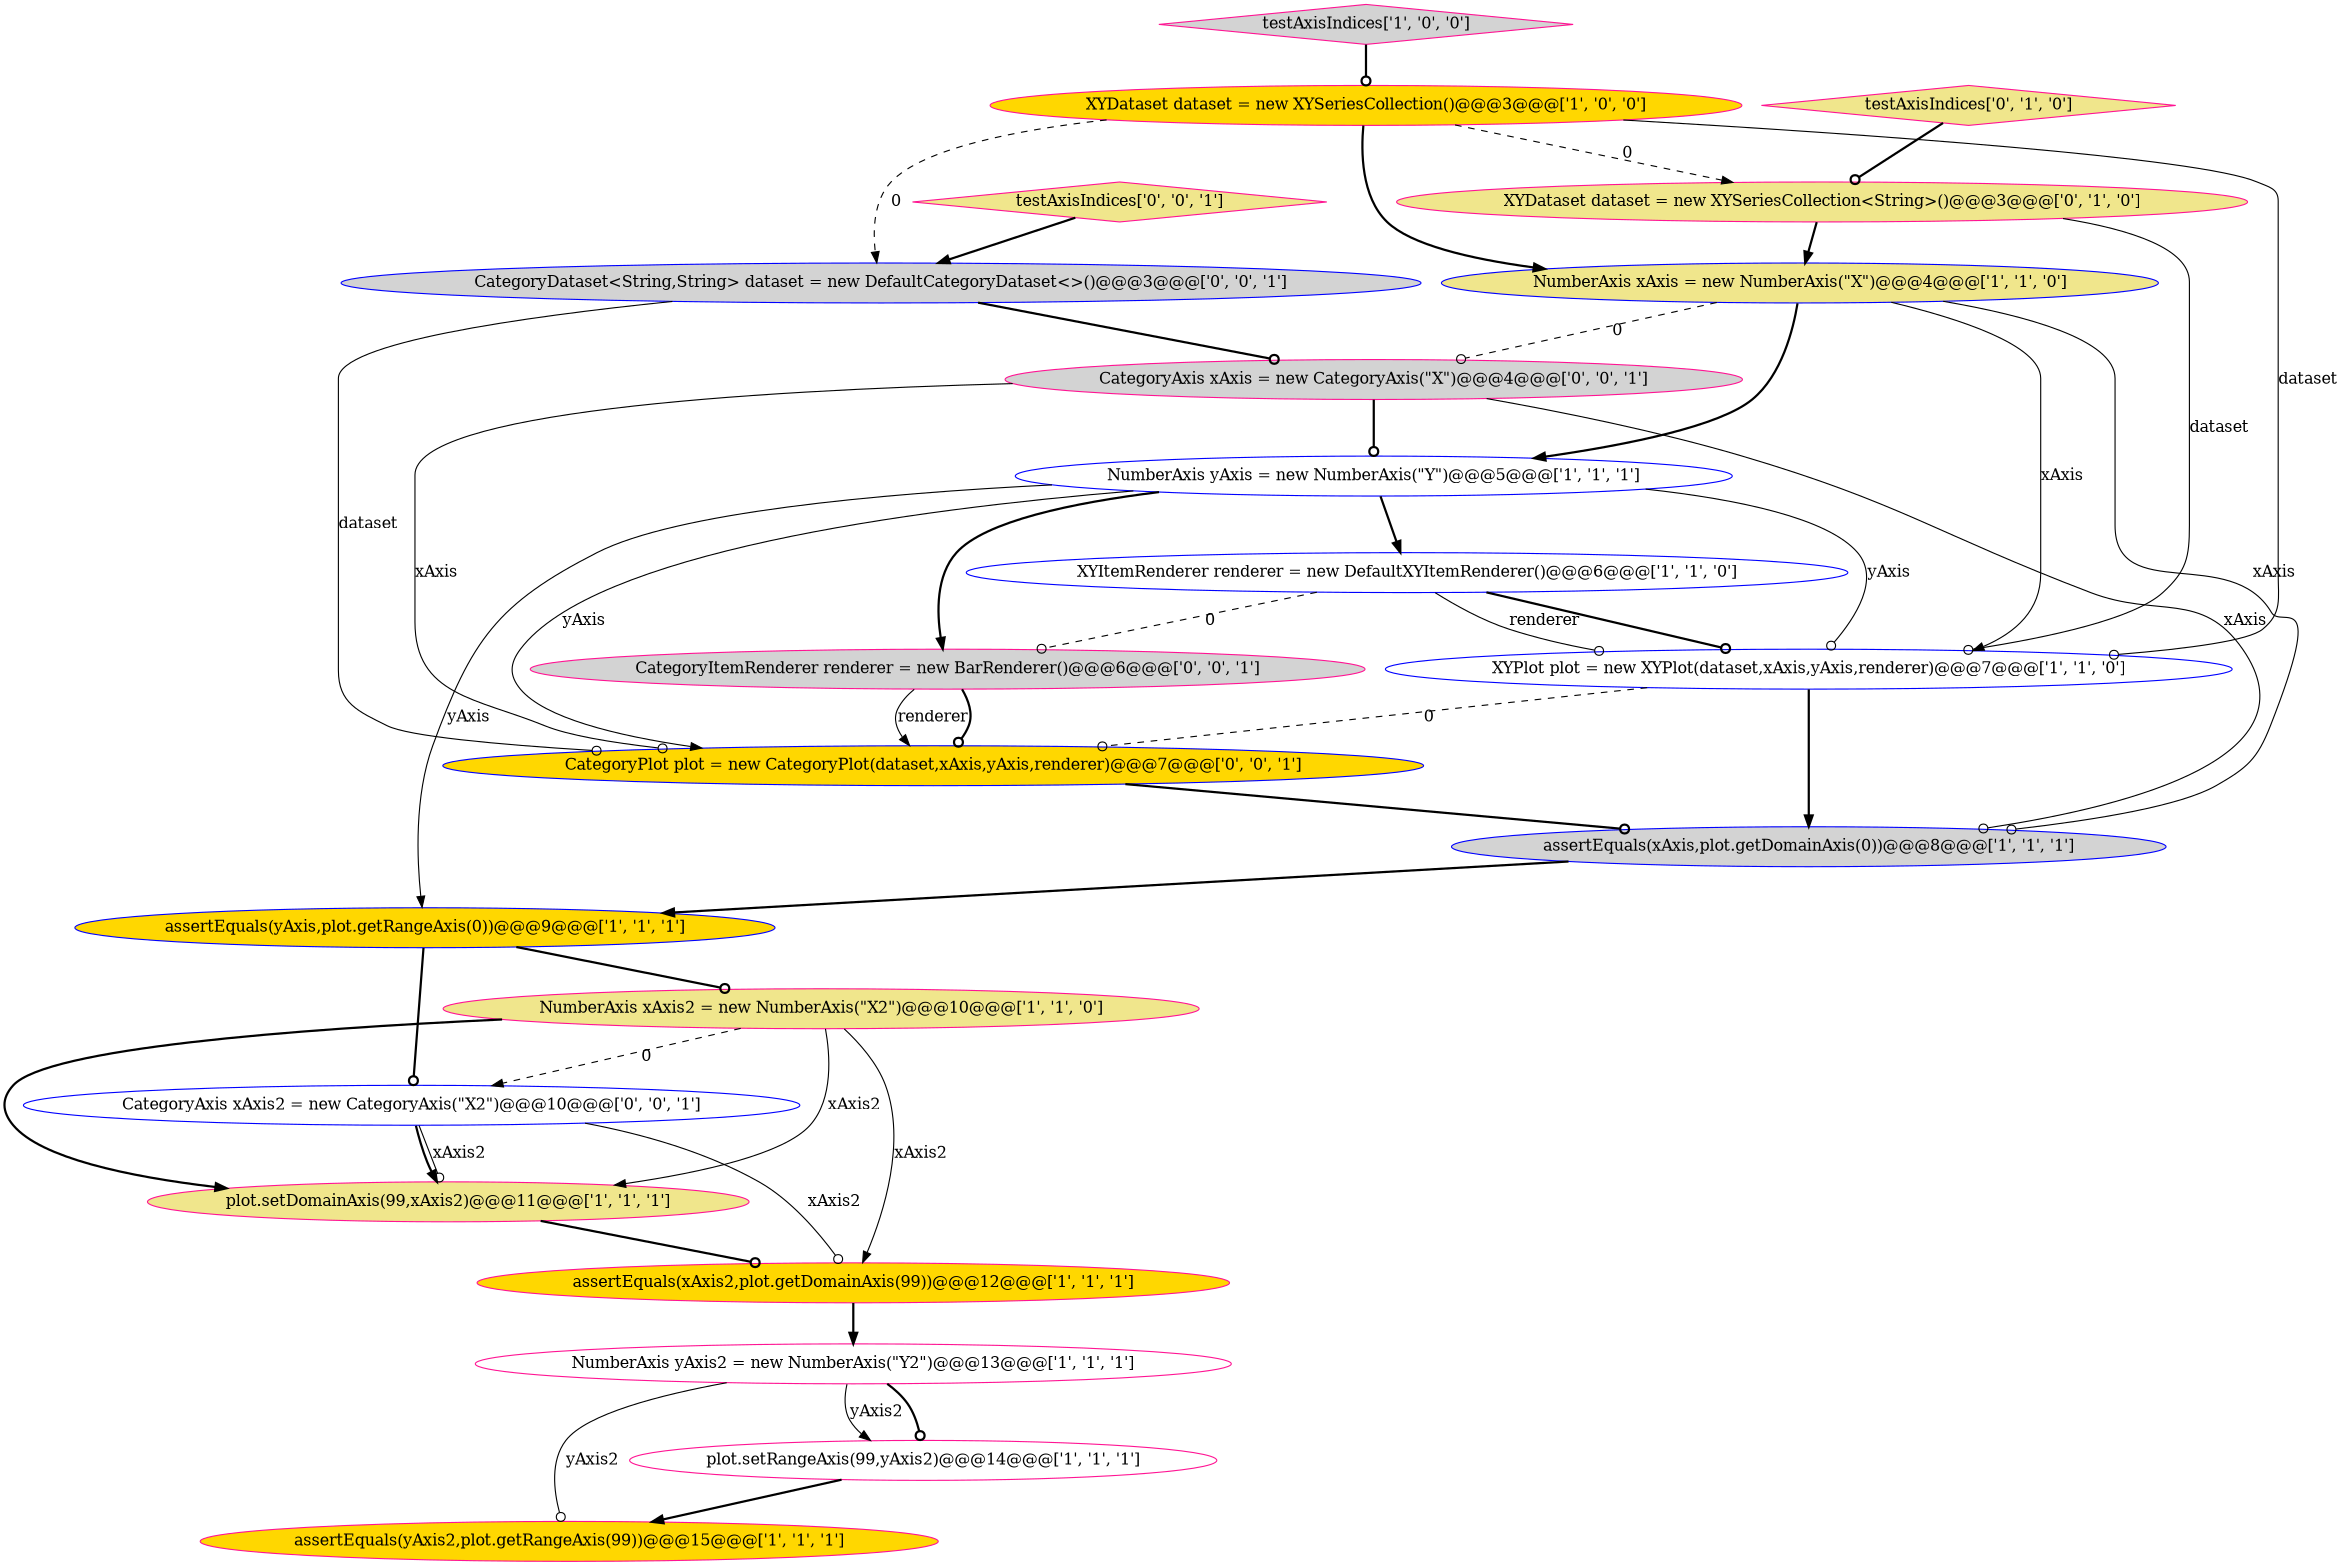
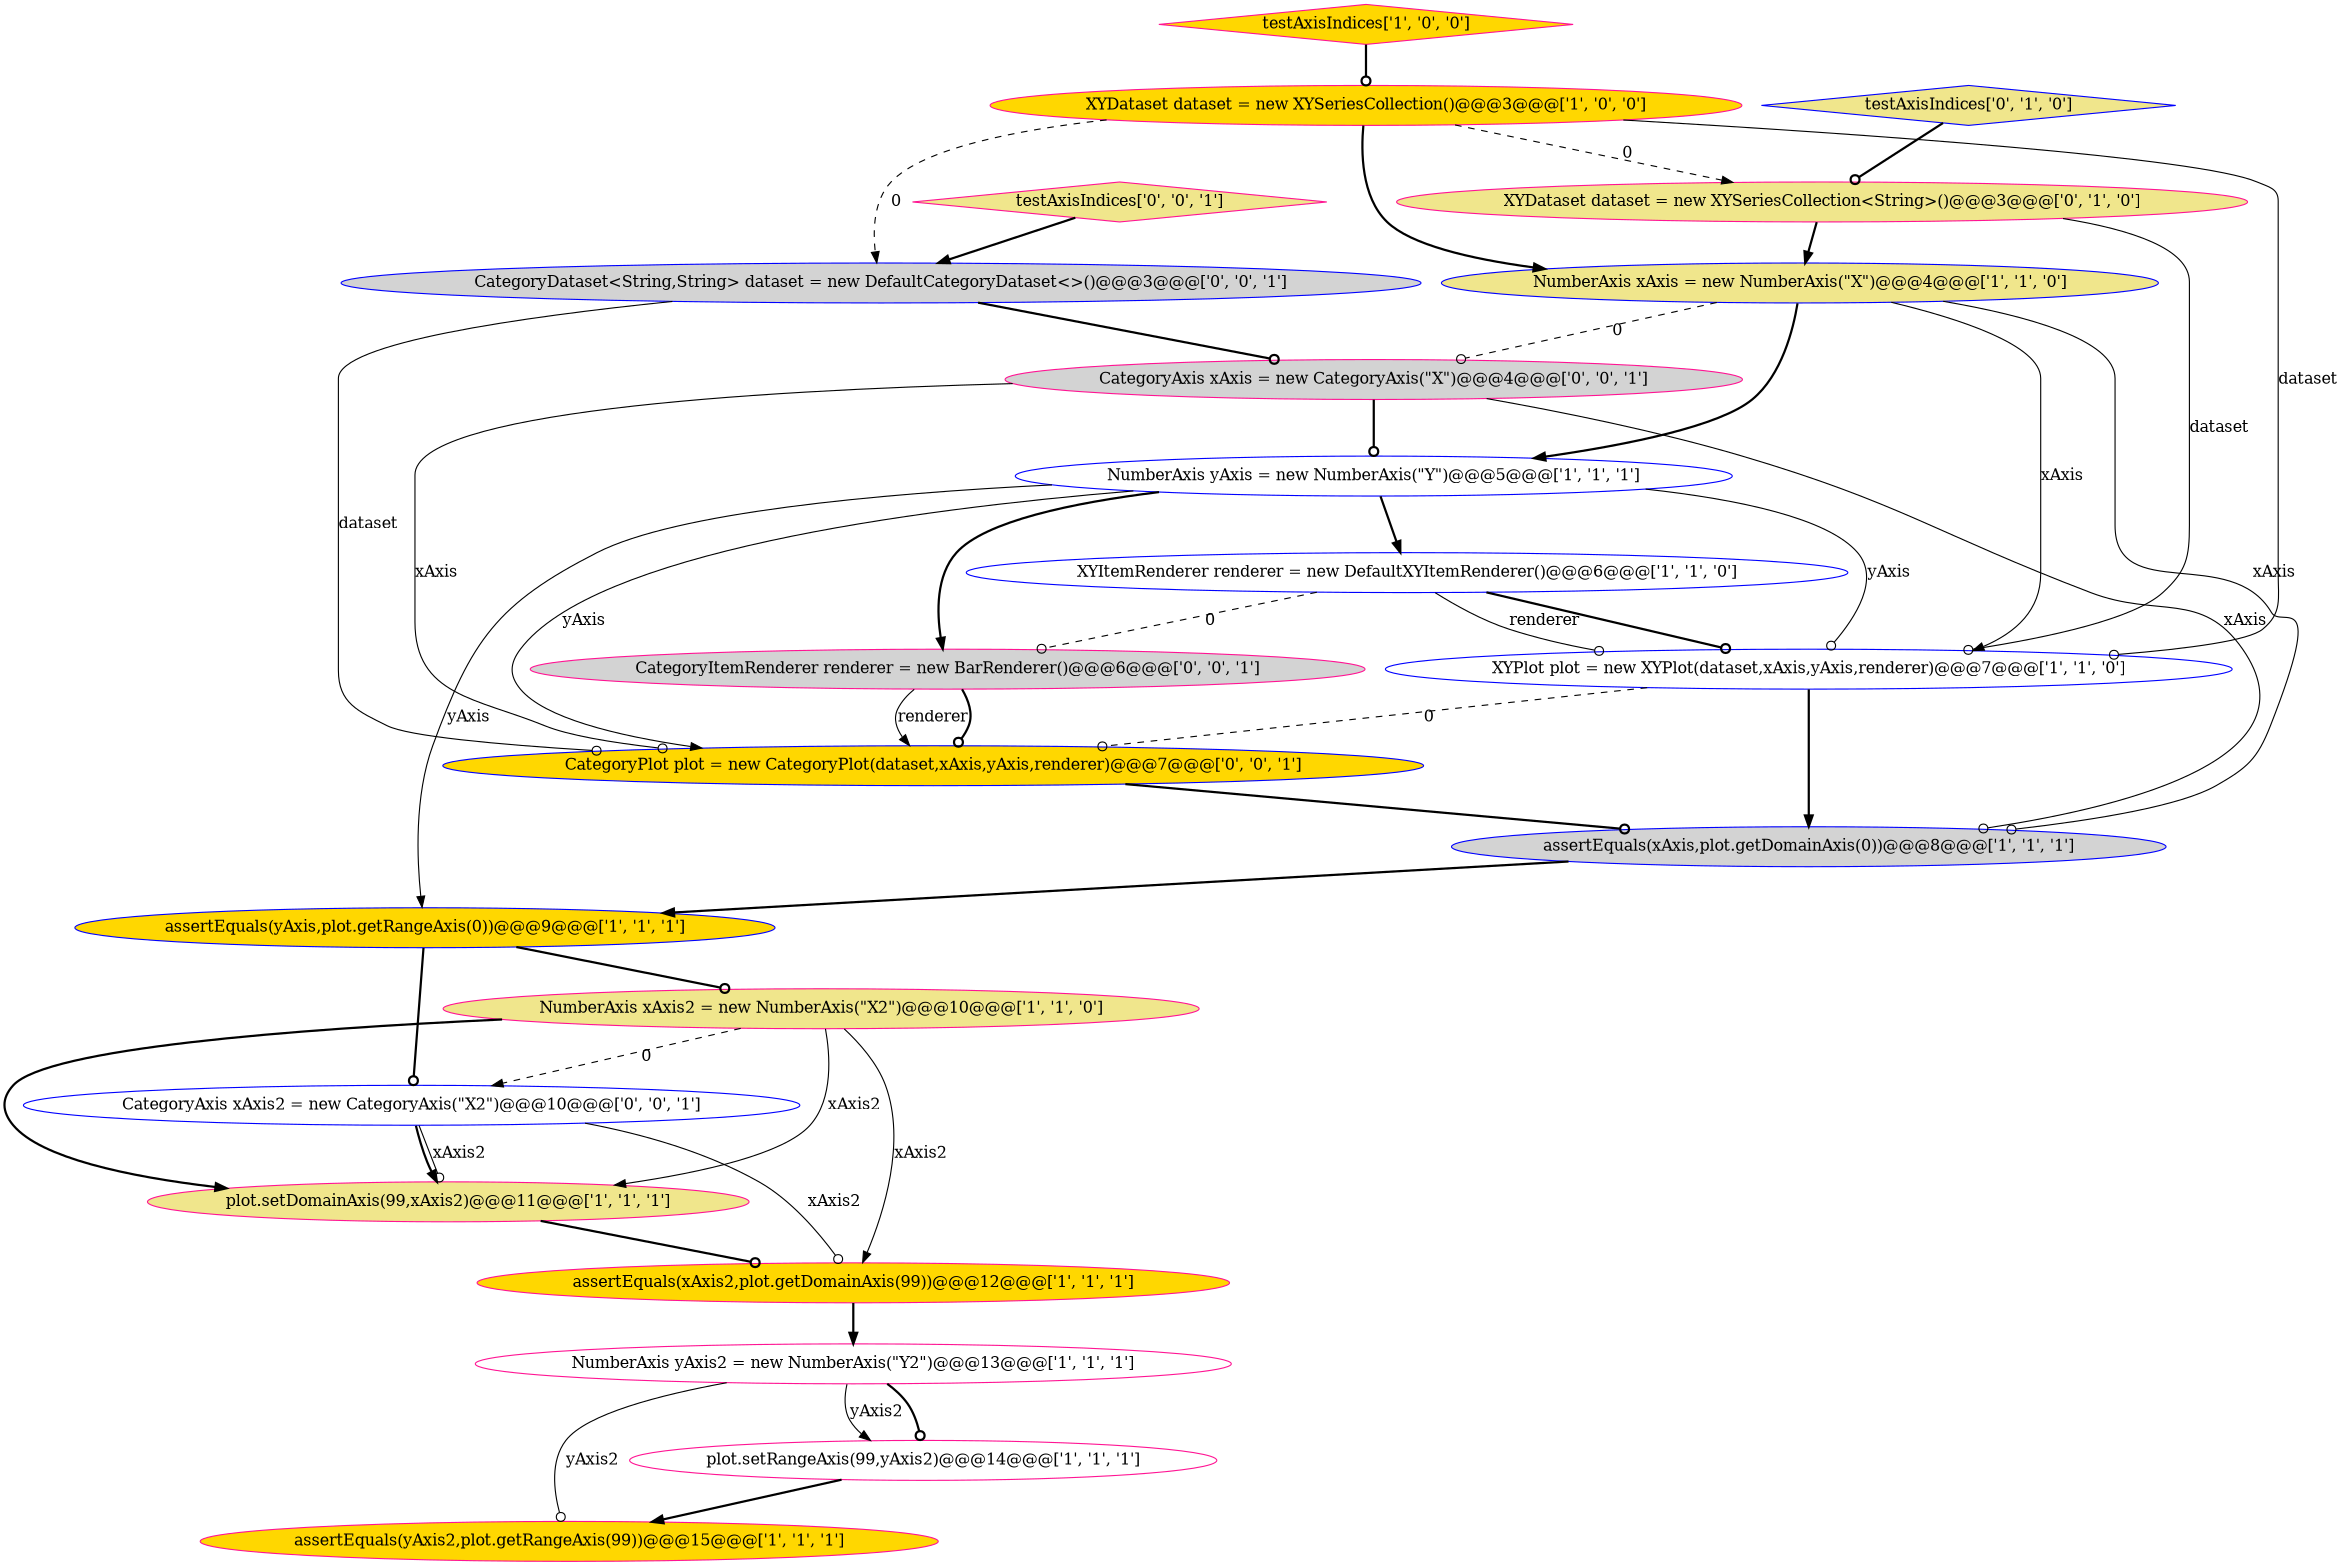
(1366, 24) -> (1366, 24)
(1969, 105) -> (1969, 105)
